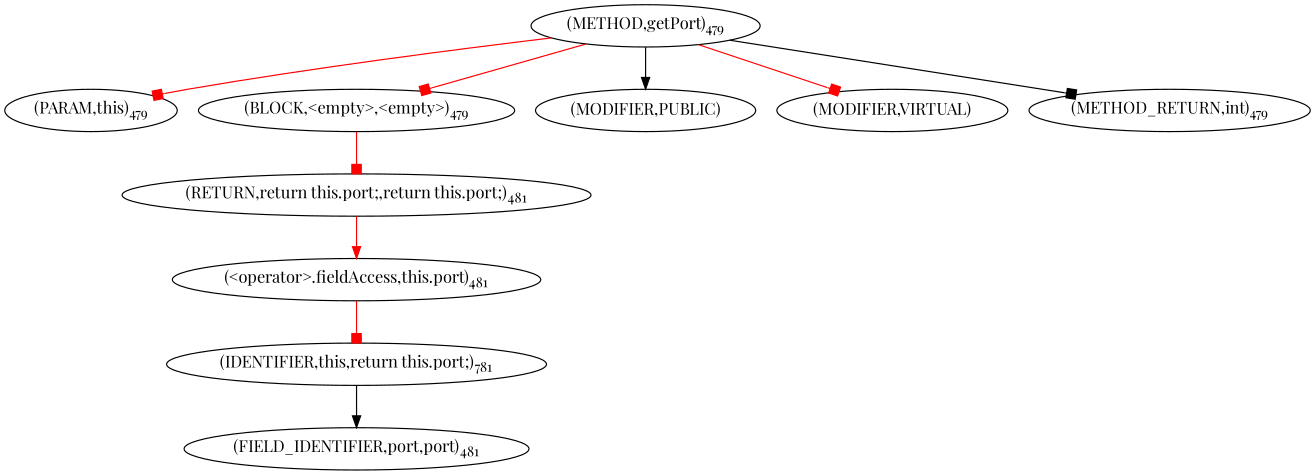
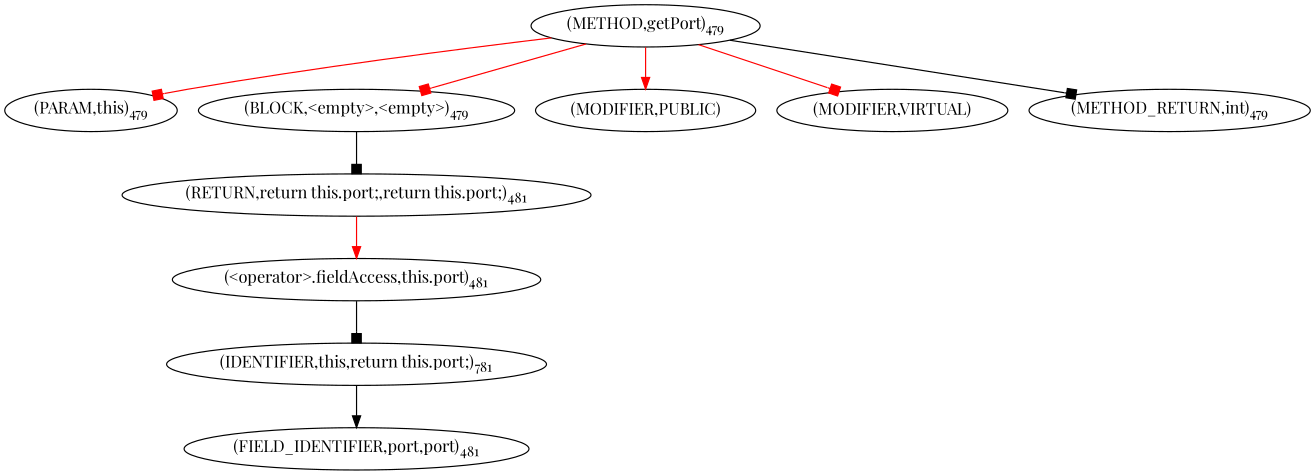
(646, 62) -> (646, 62)
(357, 147) -> (357, 147)
(357, 316) -> (357, 316)
